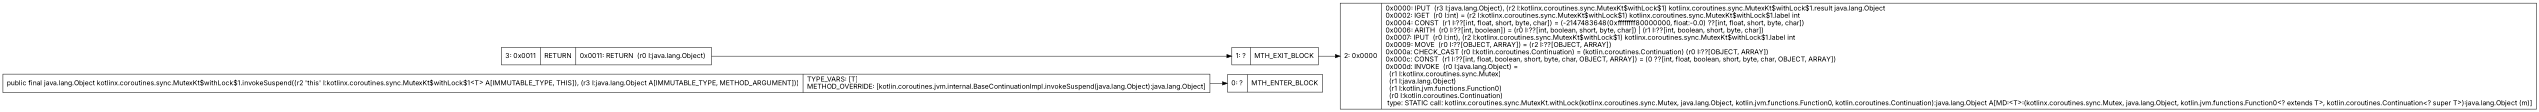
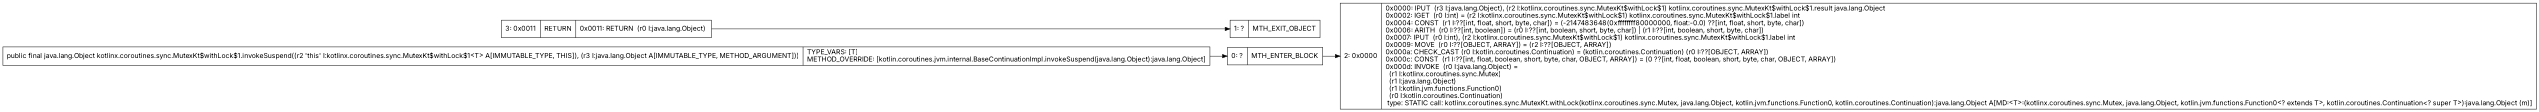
(1284, 56) -> (1284, 29)
(1327, 56) -> (1329, 56)
